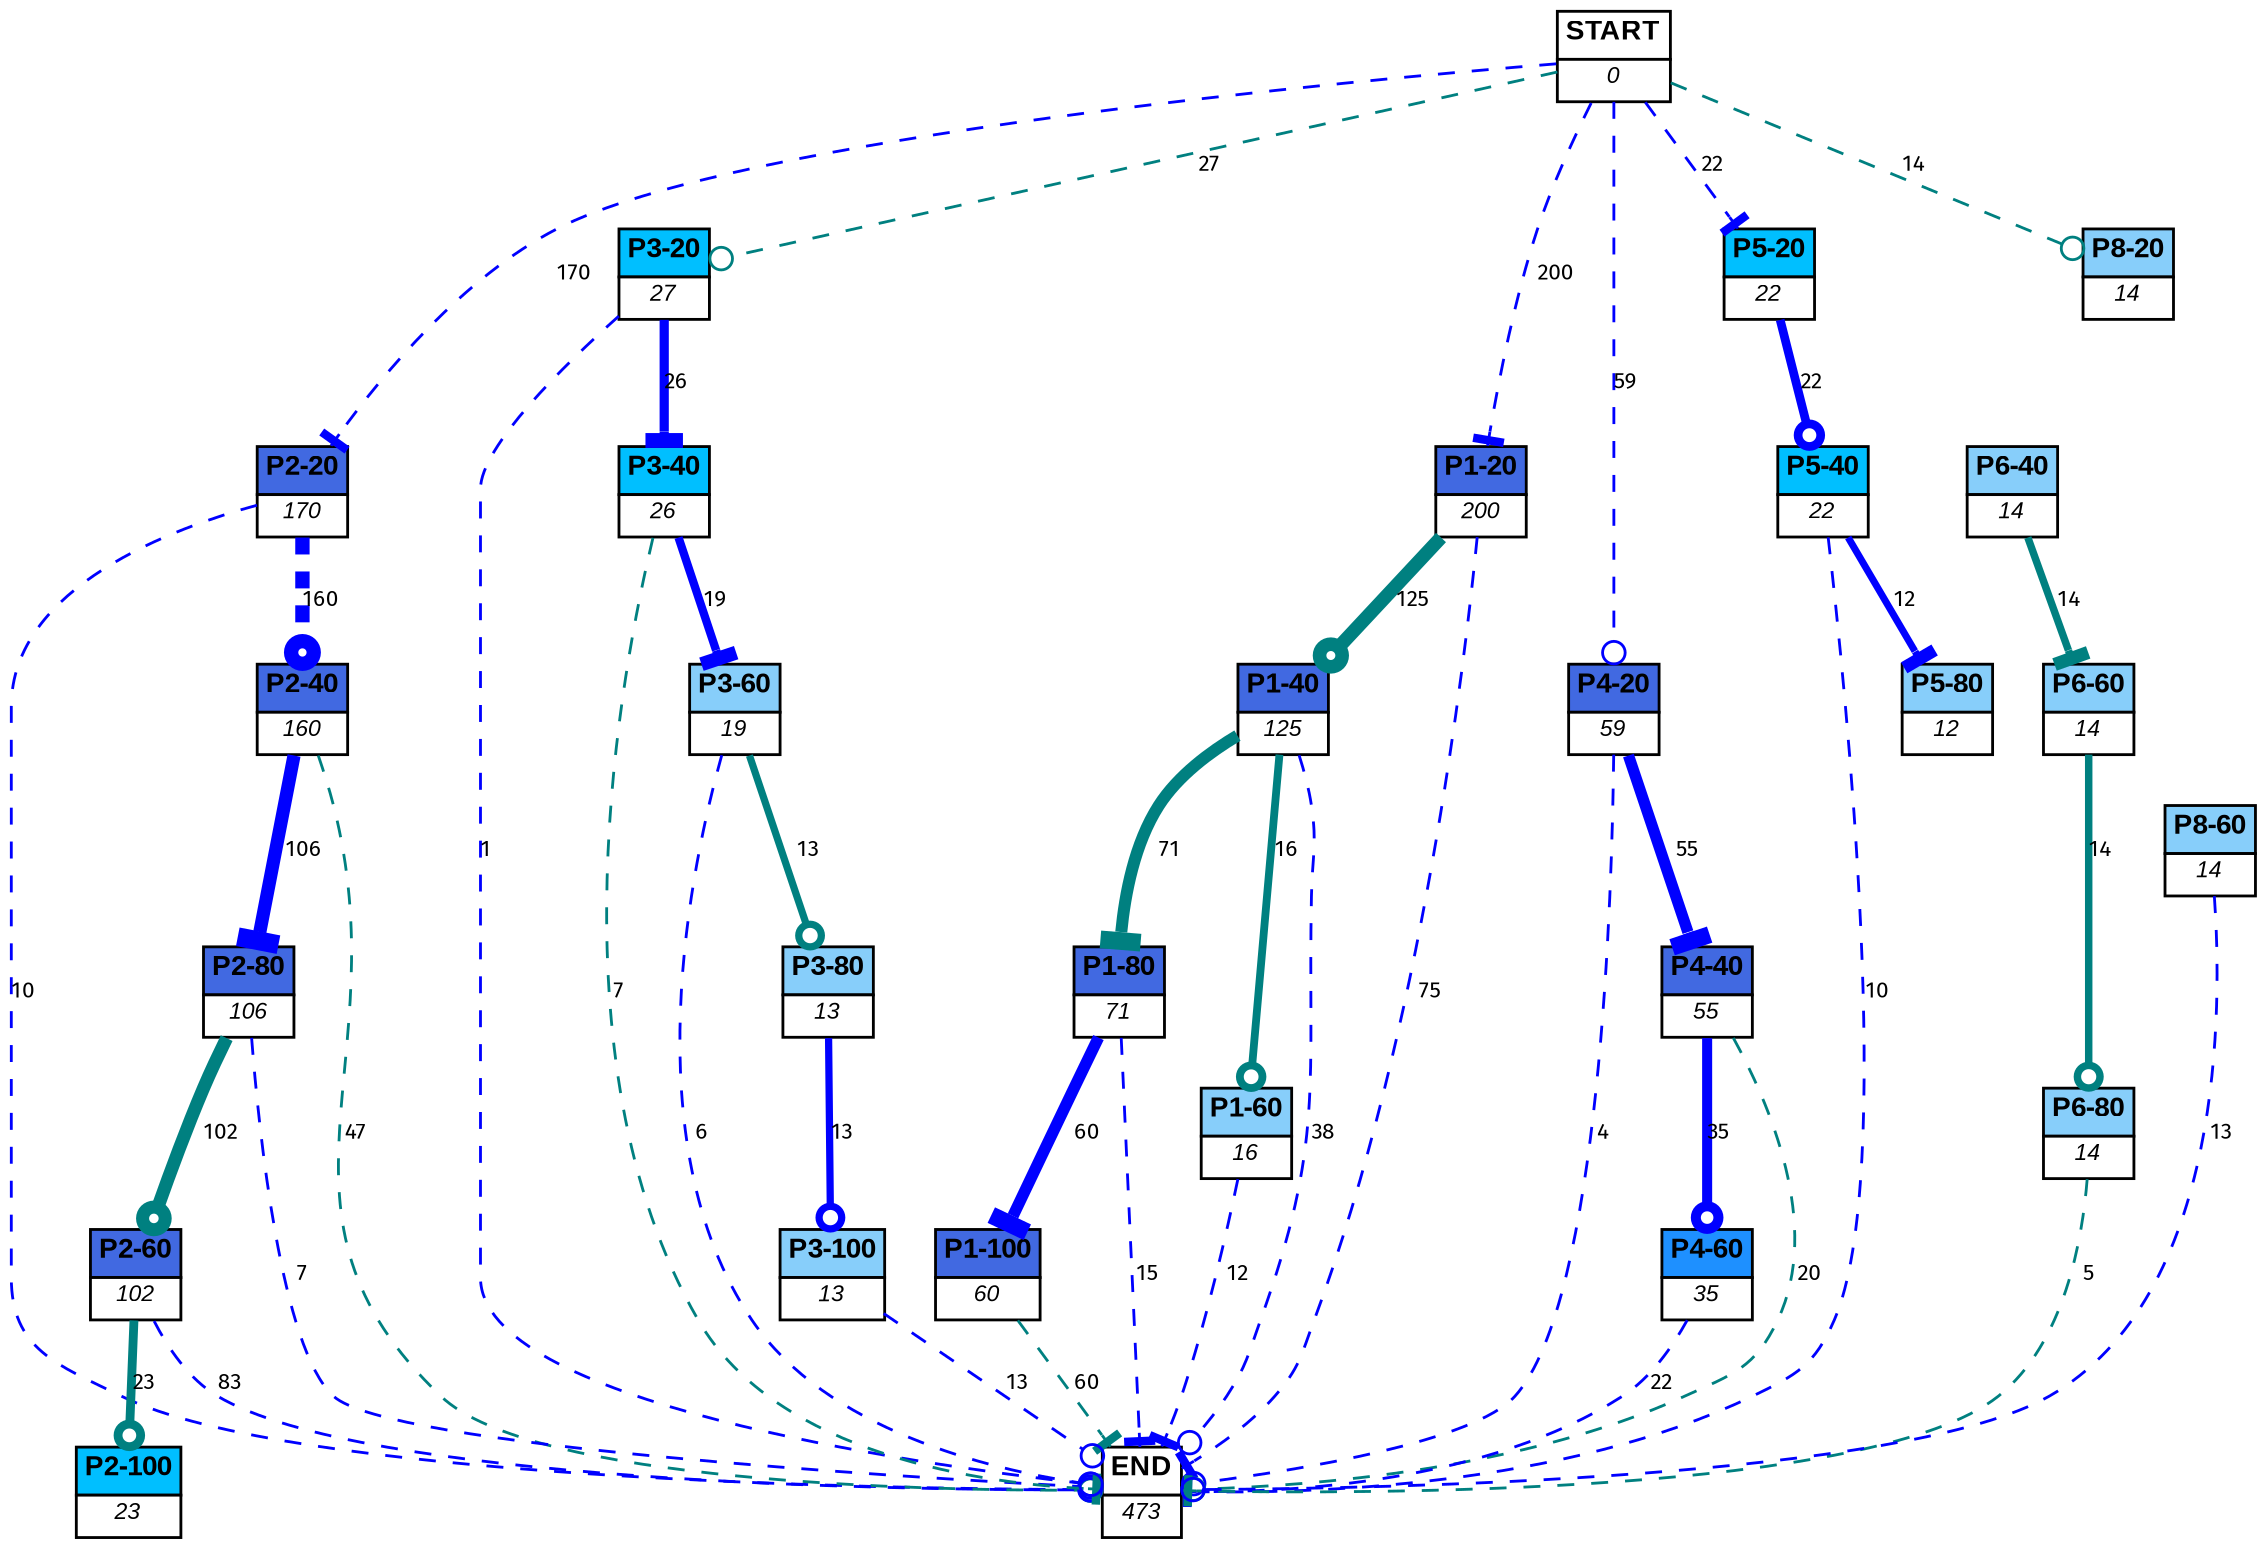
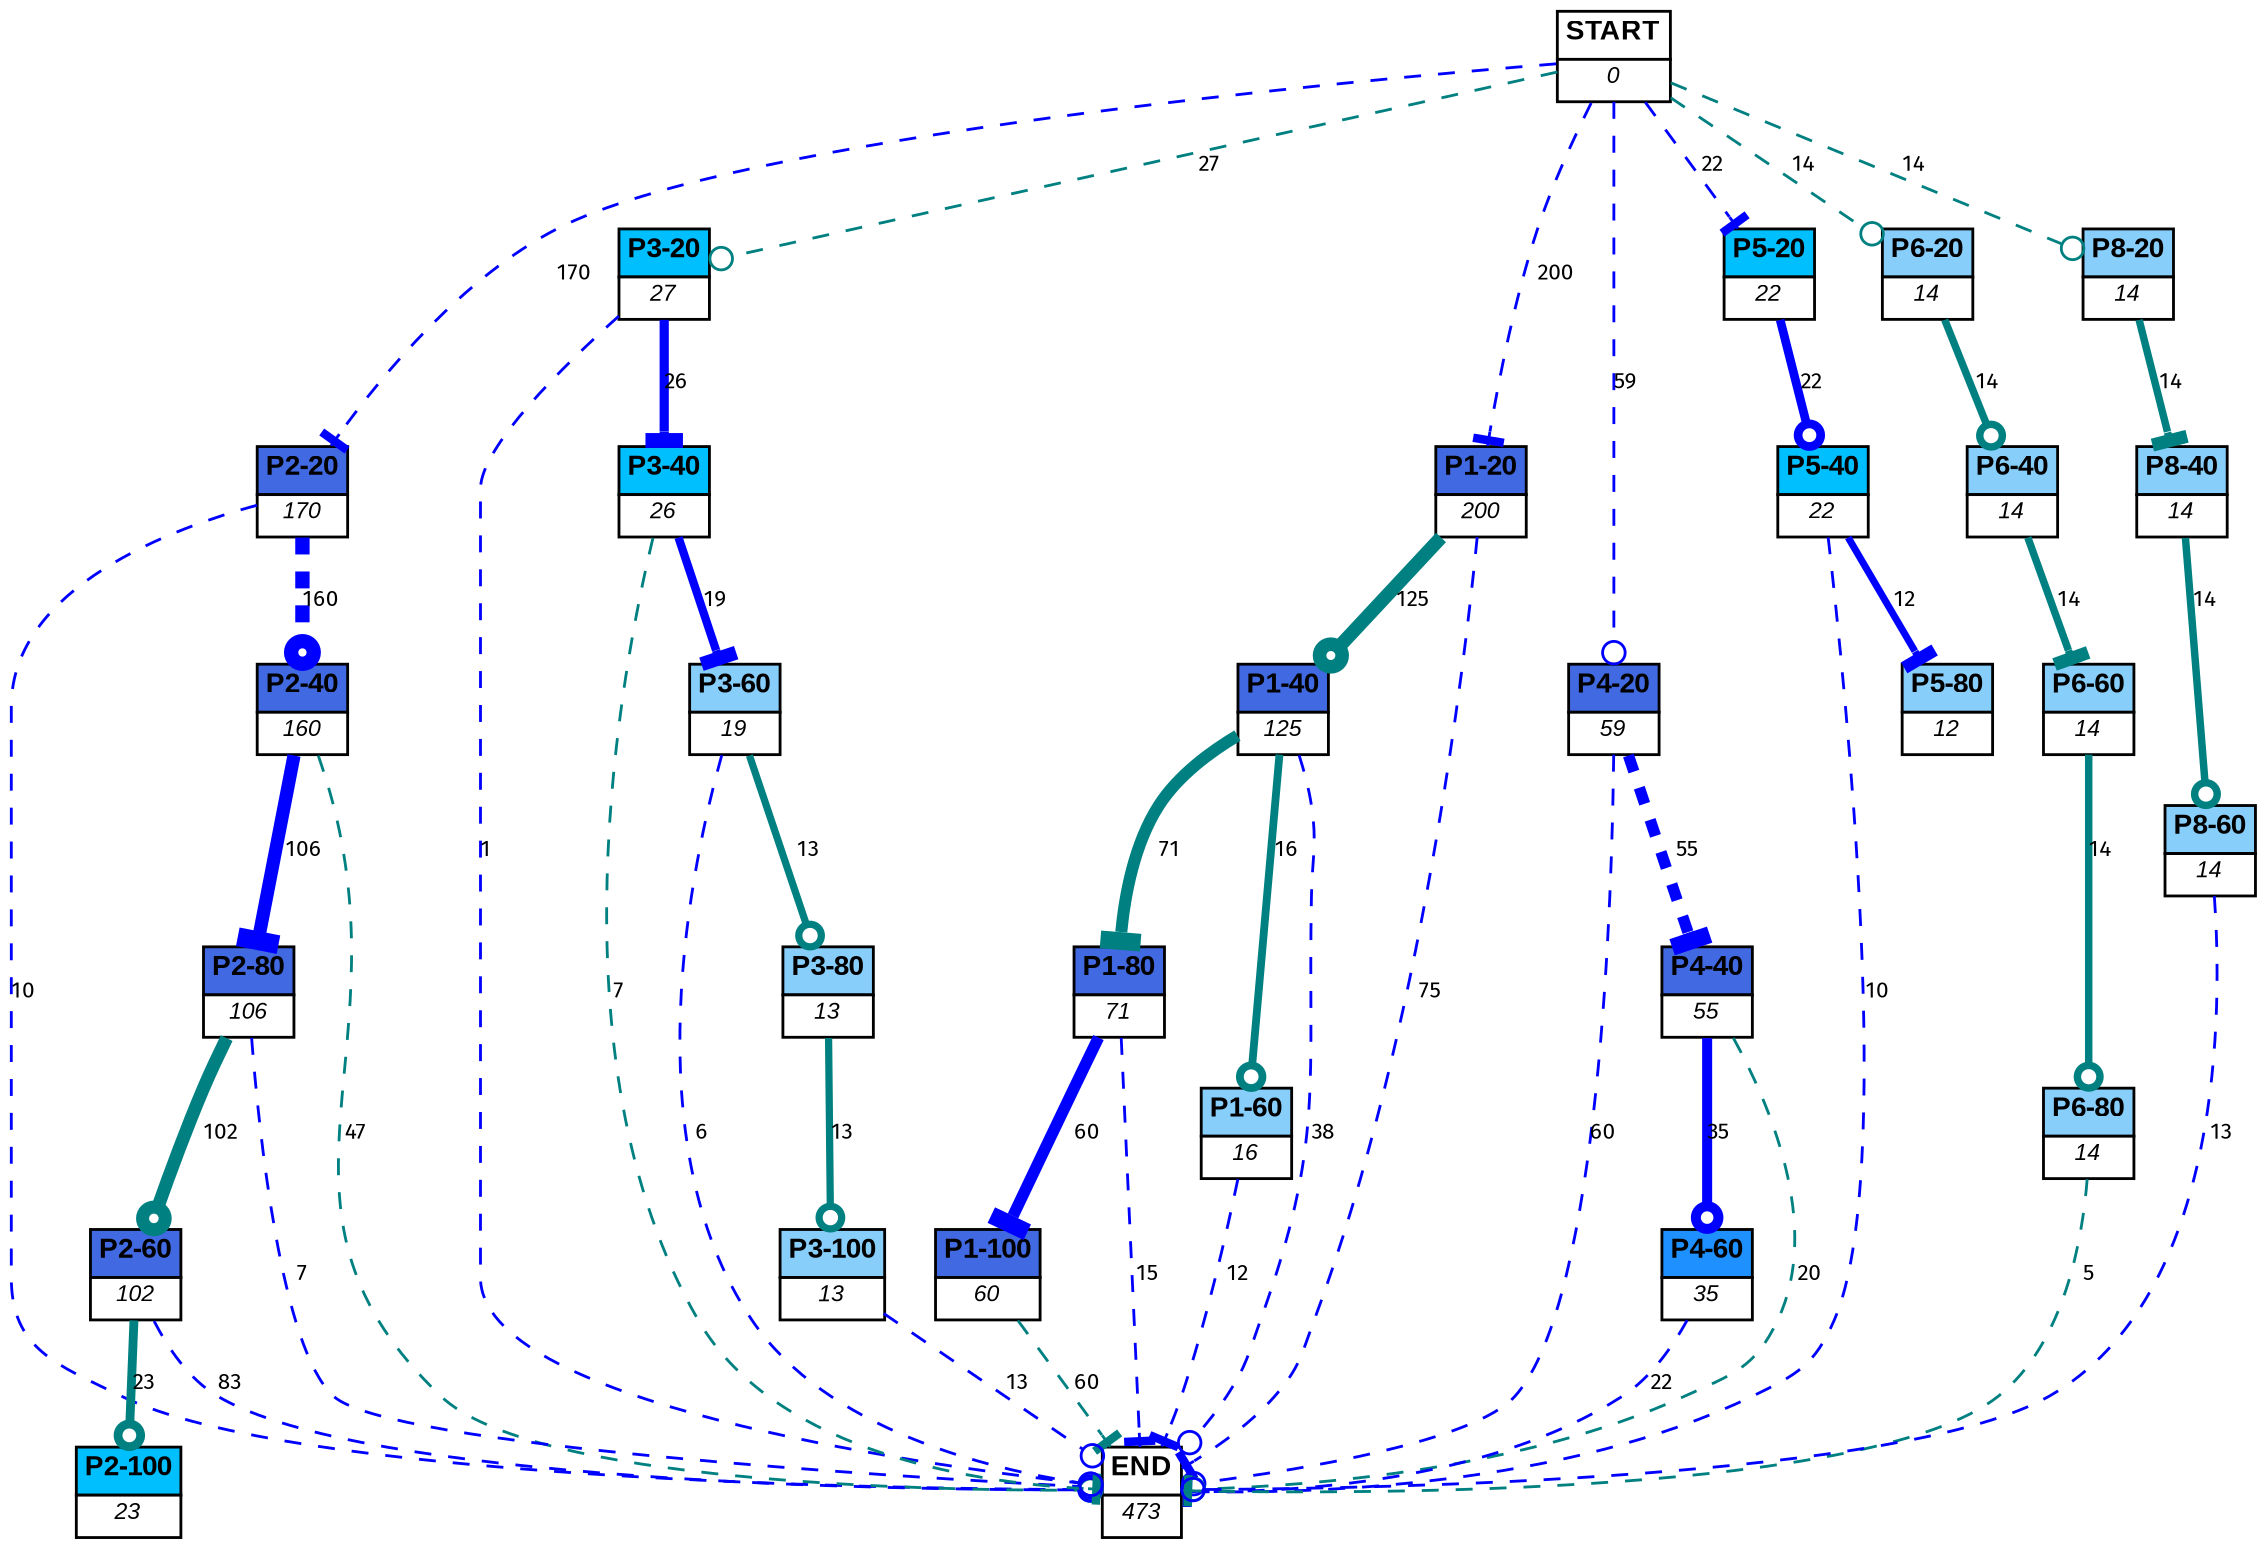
none -> (1928, 274)
none -> (2182, 492)
(1658, 844) -> (1658, 844)
(829, 1122) -> (829, 1122)
(1604, 1133) -> (1604, 1133)
